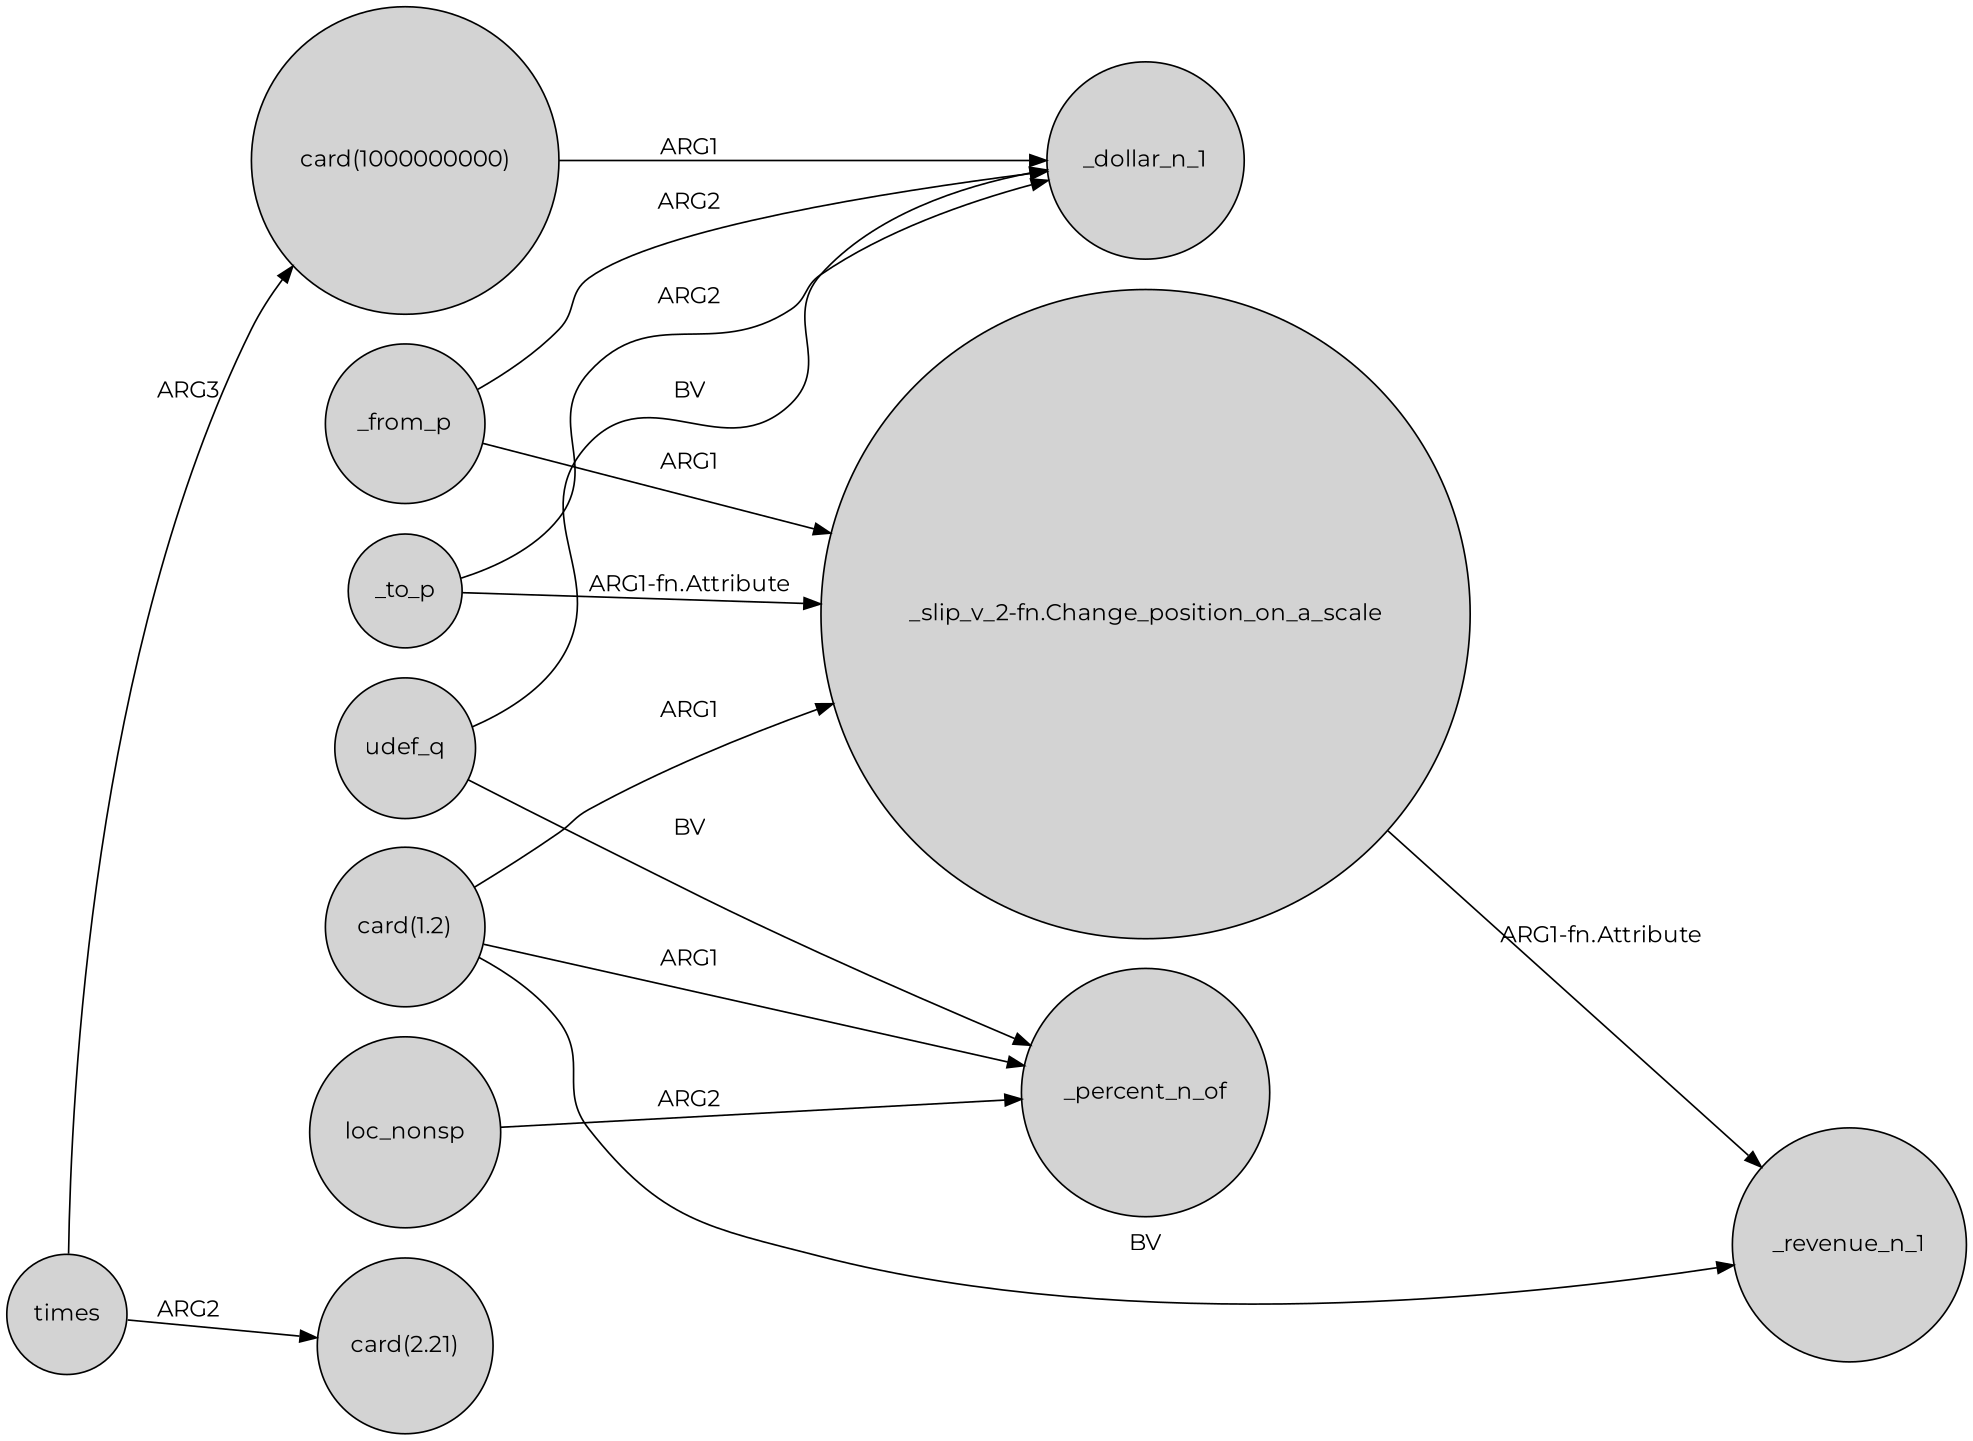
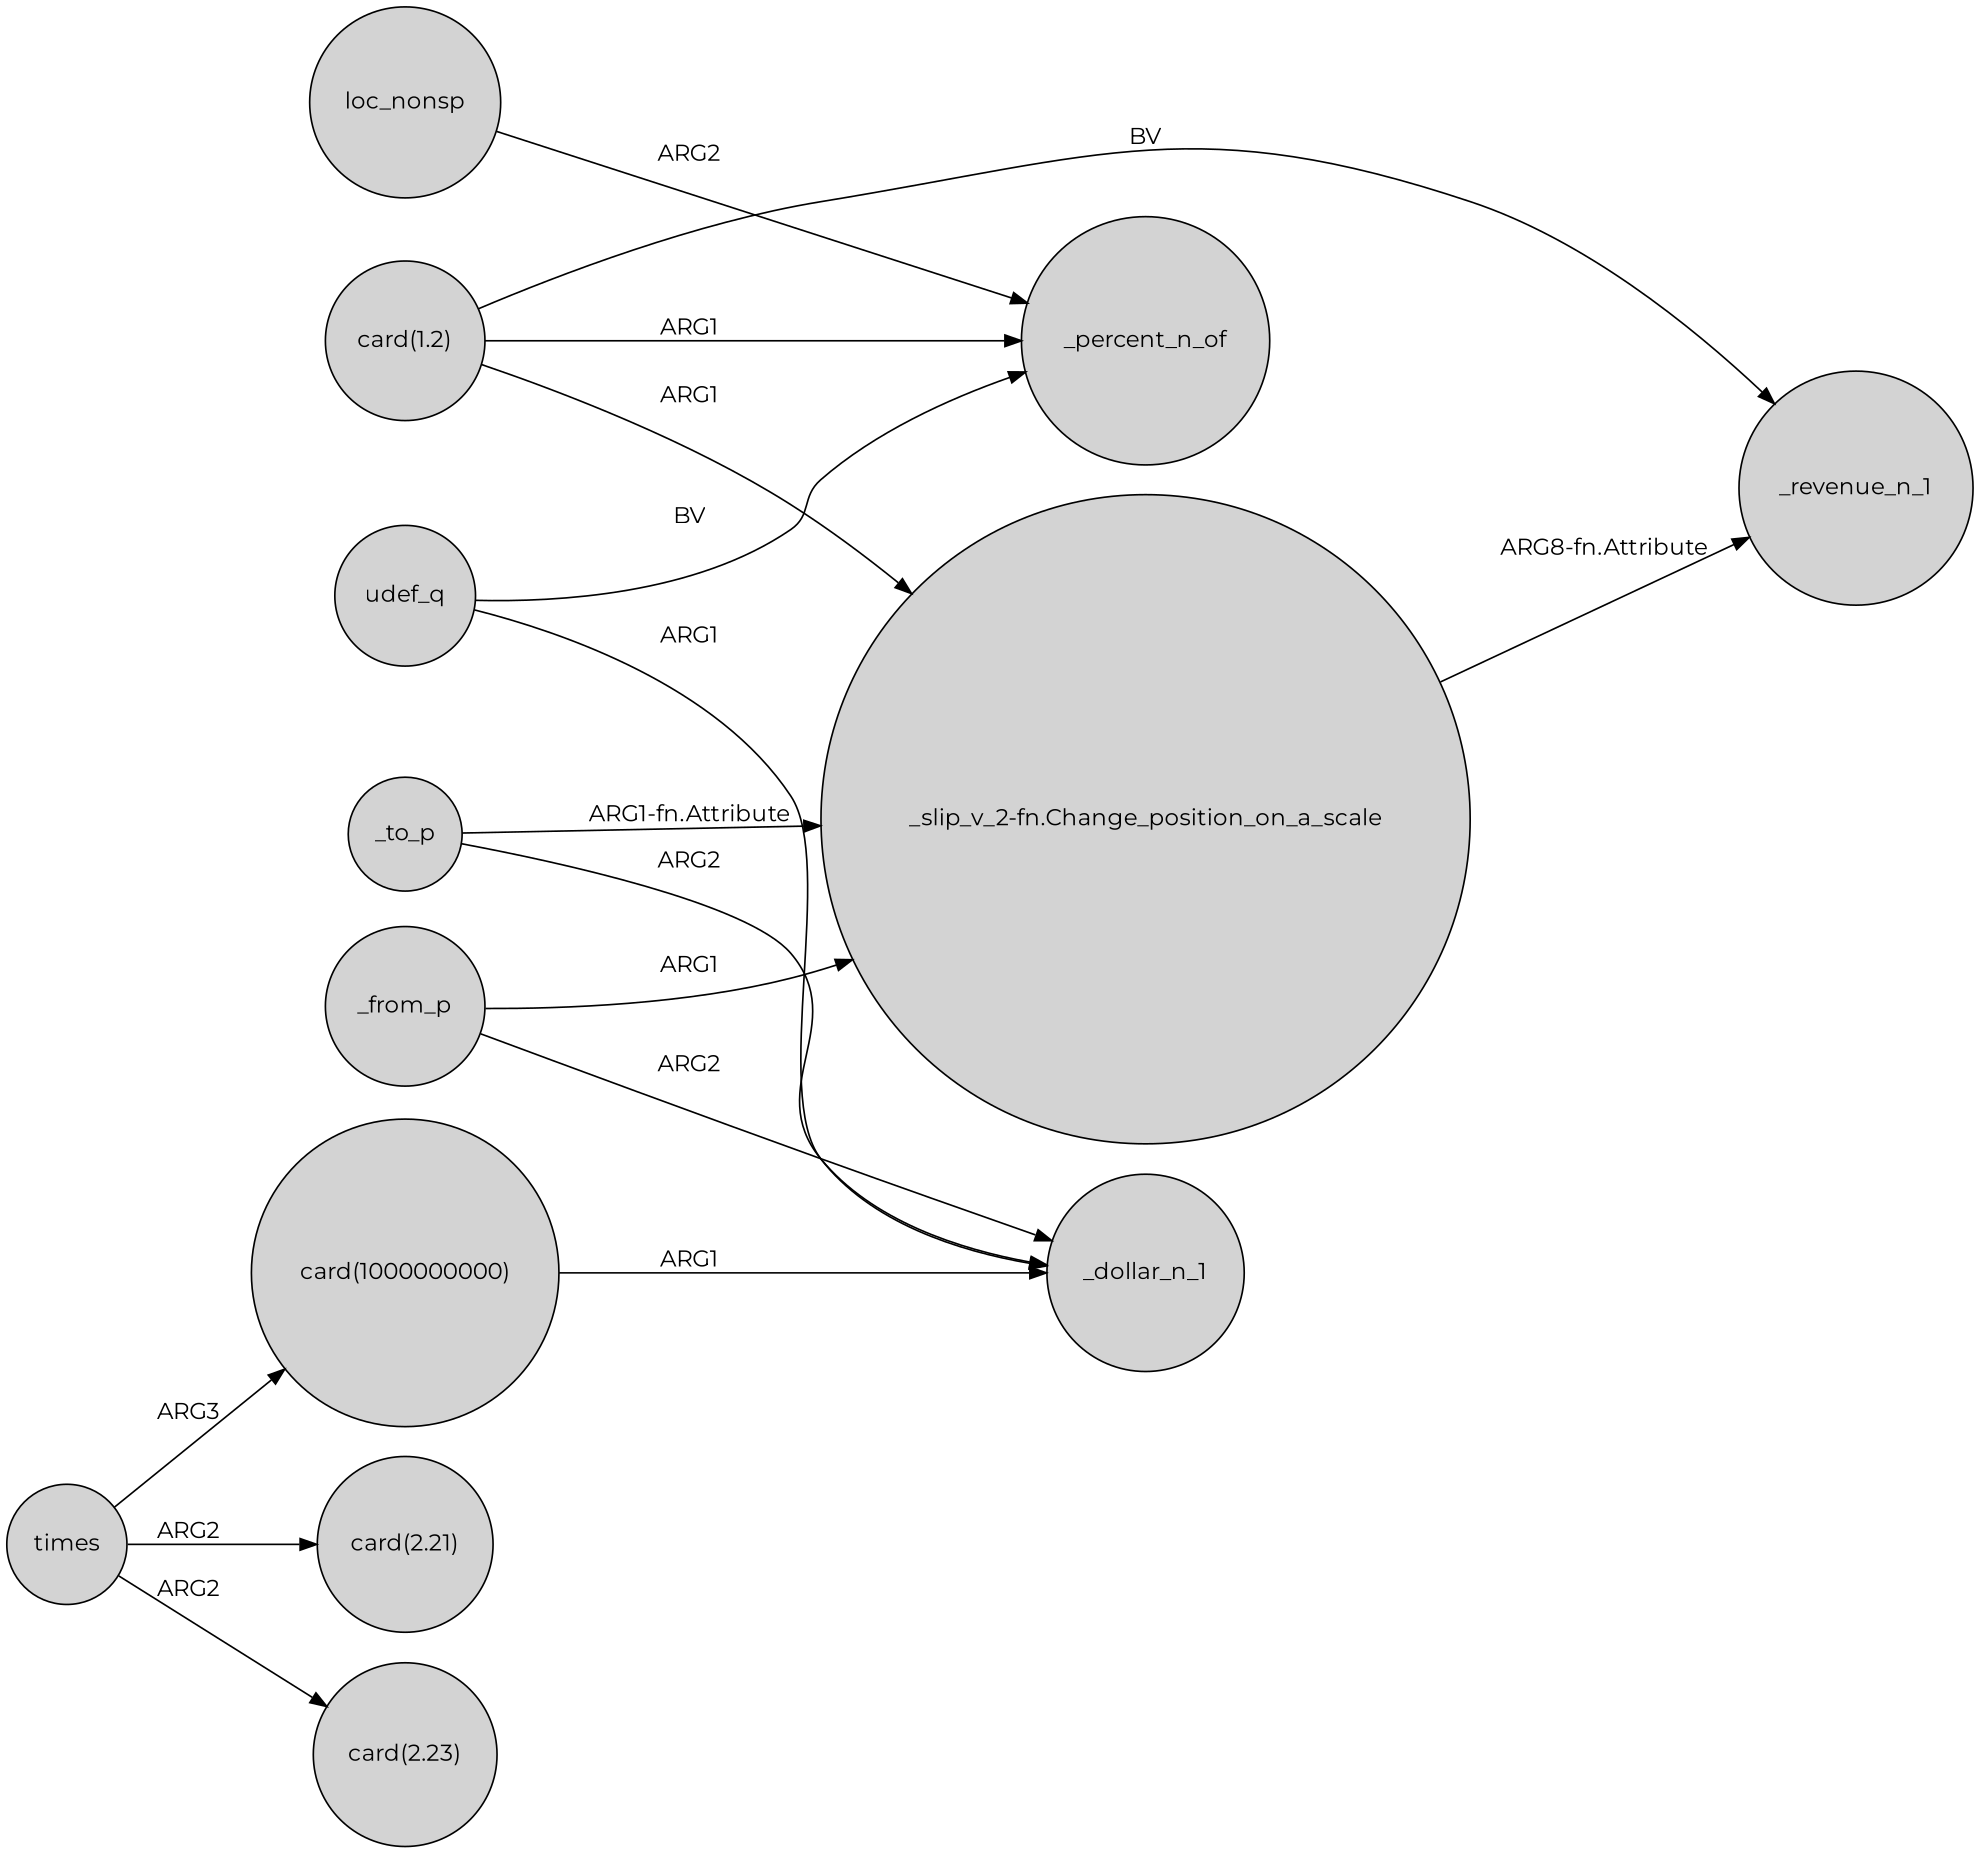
(690, 391) -> (690, 636)
(1601, 936) -> (1605, 549)
none -> (405, 1755)
